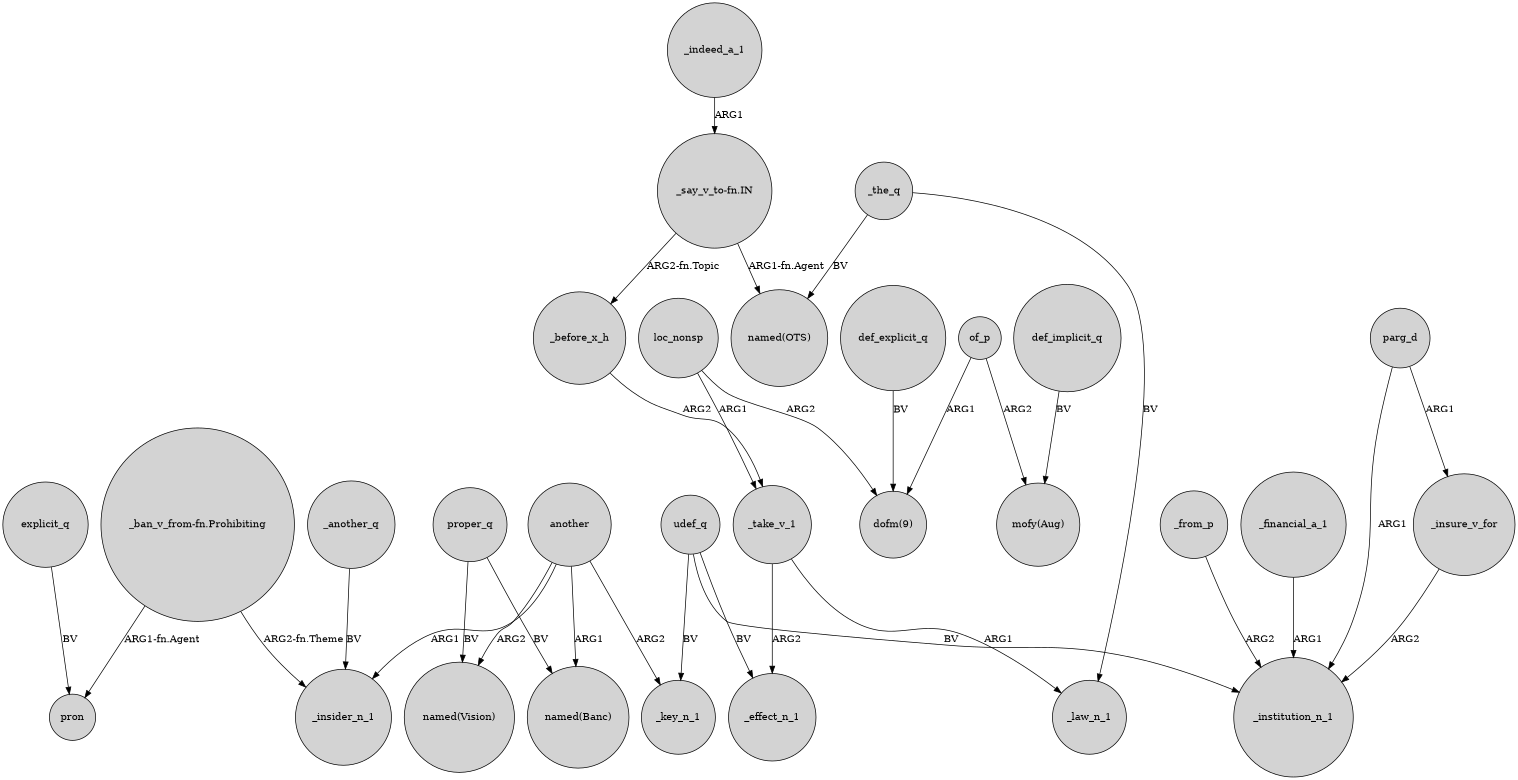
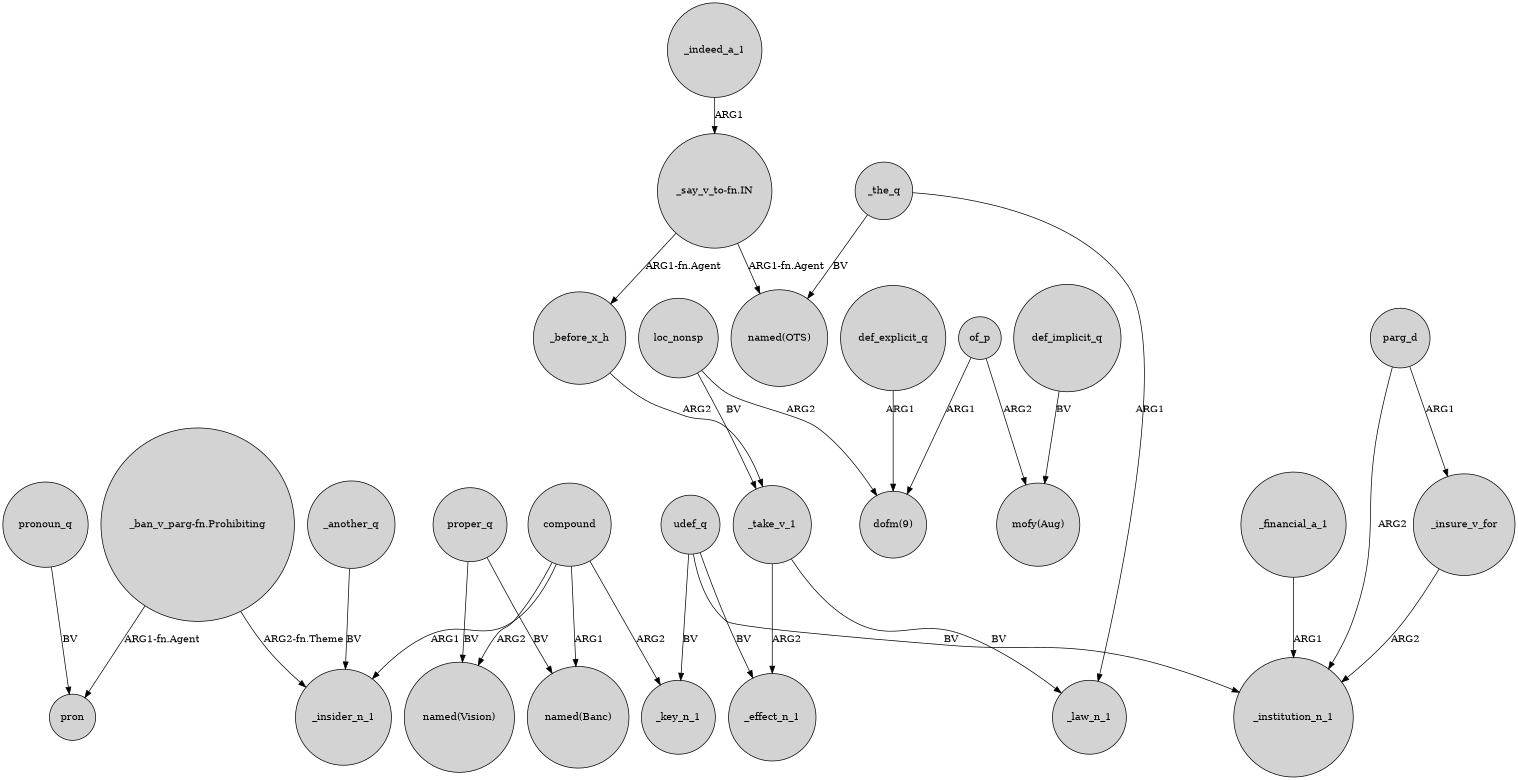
(683, 266) -> (683, 266)
(734, 410) -> (734, 410)
(901, 410) -> (901, 410)
(1150, 410) -> (1150, 410)
(46, 525) -> (46, 525)
(198, 525) -> (198, 525)
(570, 525) -> (570, 525)
(1194, 525) -> none
(1393, 525) -> (1393, 525)
(999, 640) -> (999, 640)
